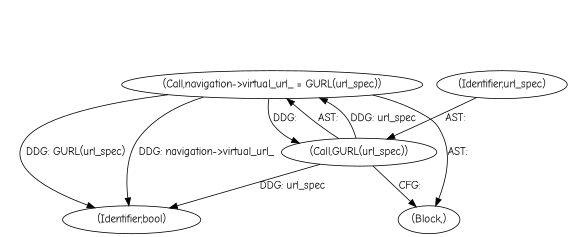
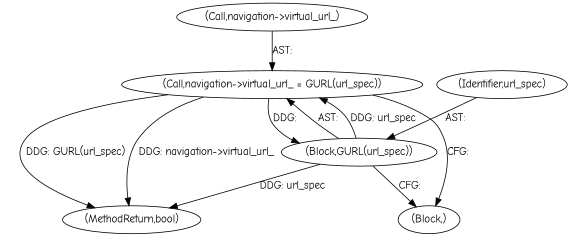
none -> (272, 17)
(359, 152) -> (359, 152)
(460, 152) -> (460, 152)
(132, 220) -> (132, 220)
